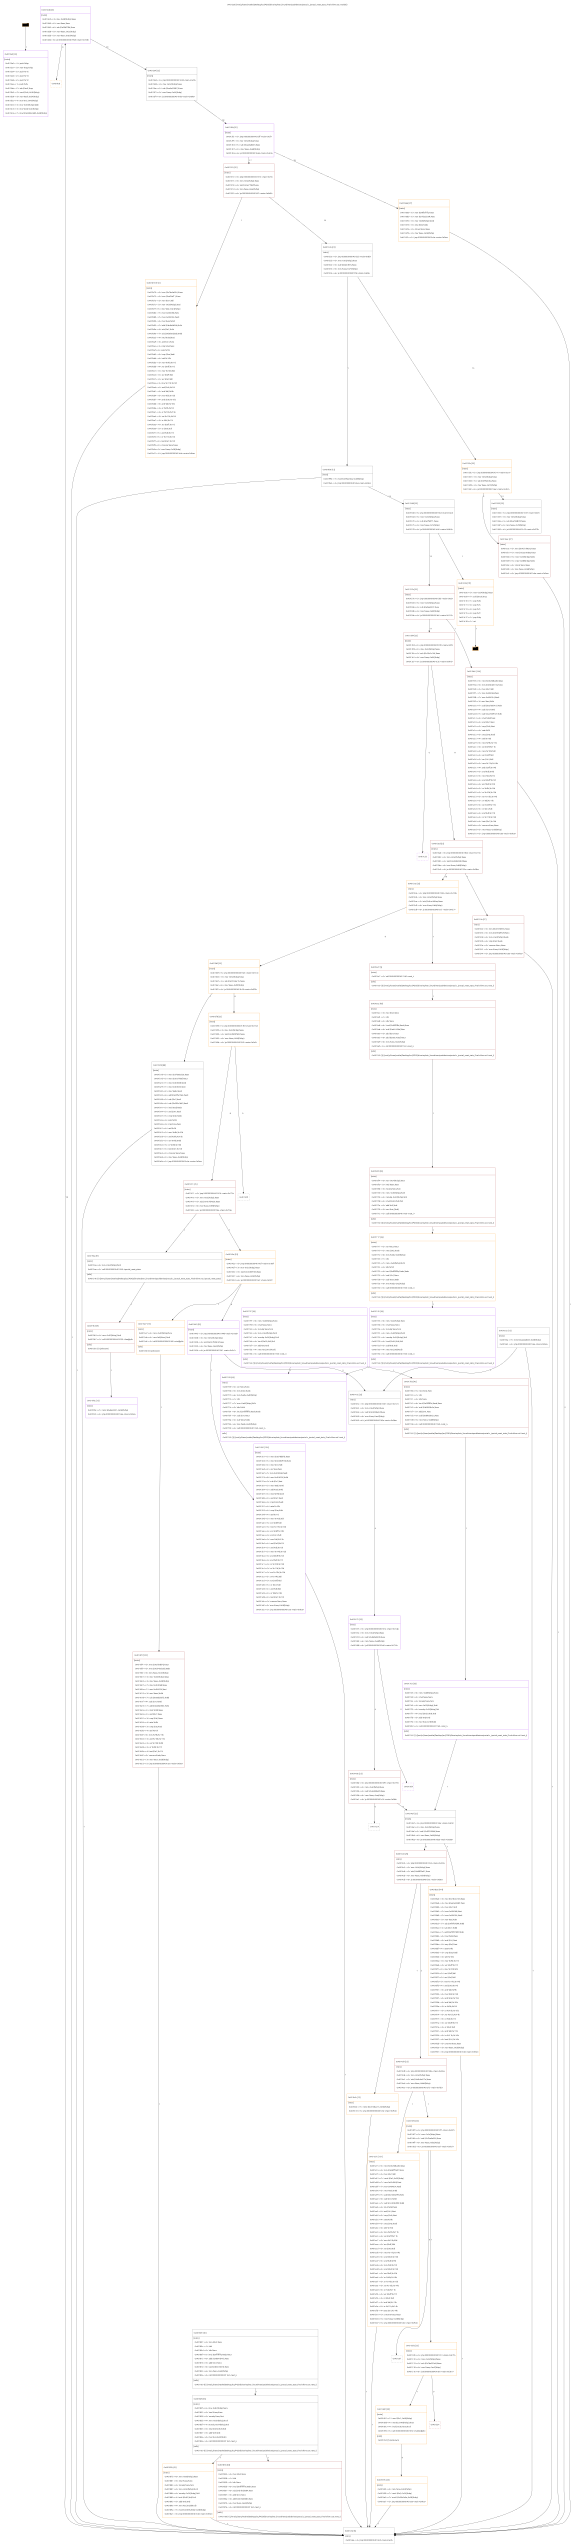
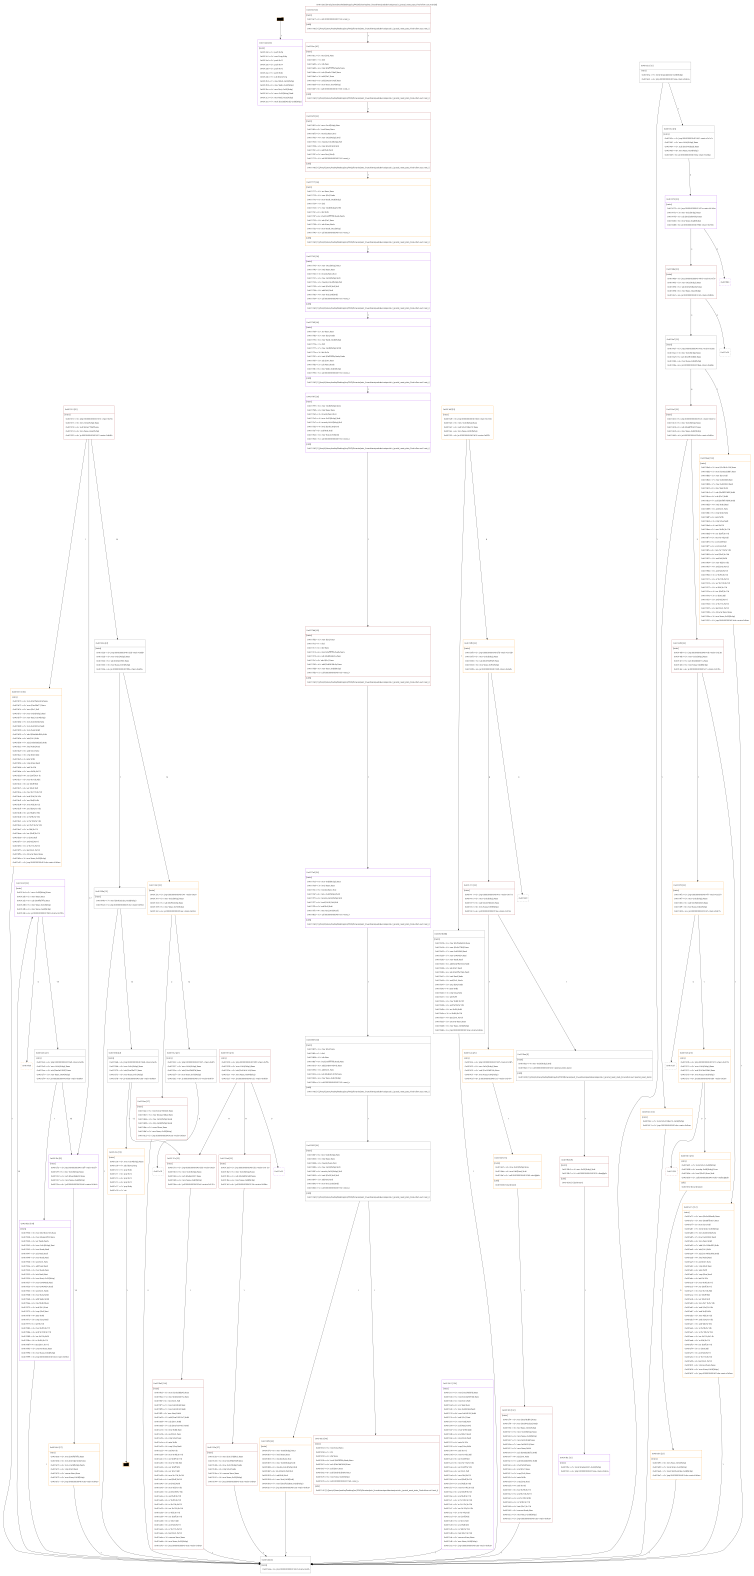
(249, 160) -> (89, 797)
(429, 625) -> (218, 1118)
(432, 897) -> none
none -> (158, 1171)
none -> (45, 1290)
(213, 1337) -> none
(289, 1370) -> (368, 389)
(446, 1774) -> (368, 981)
